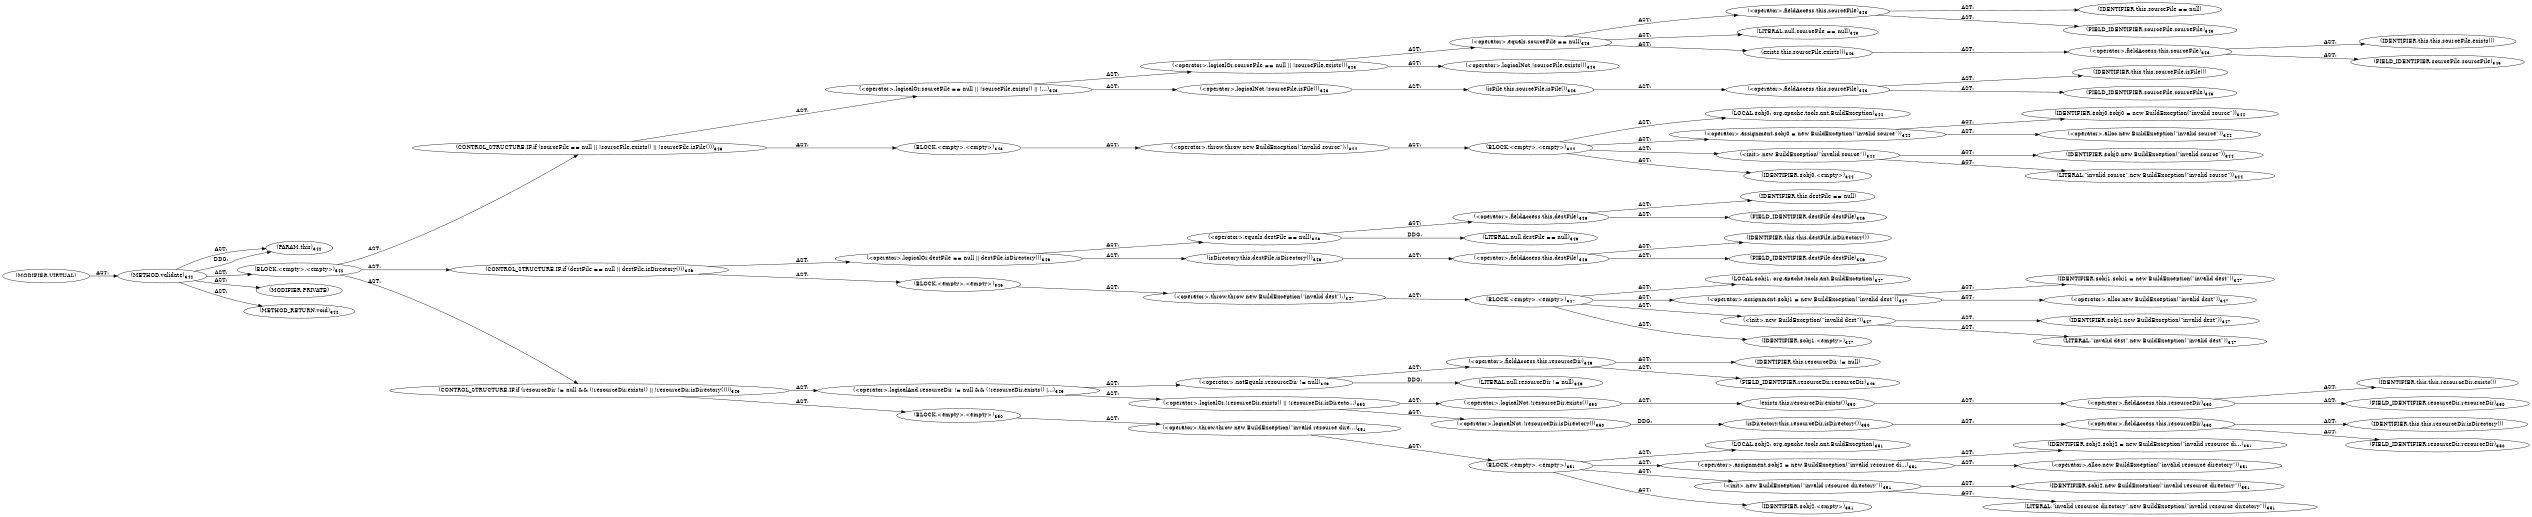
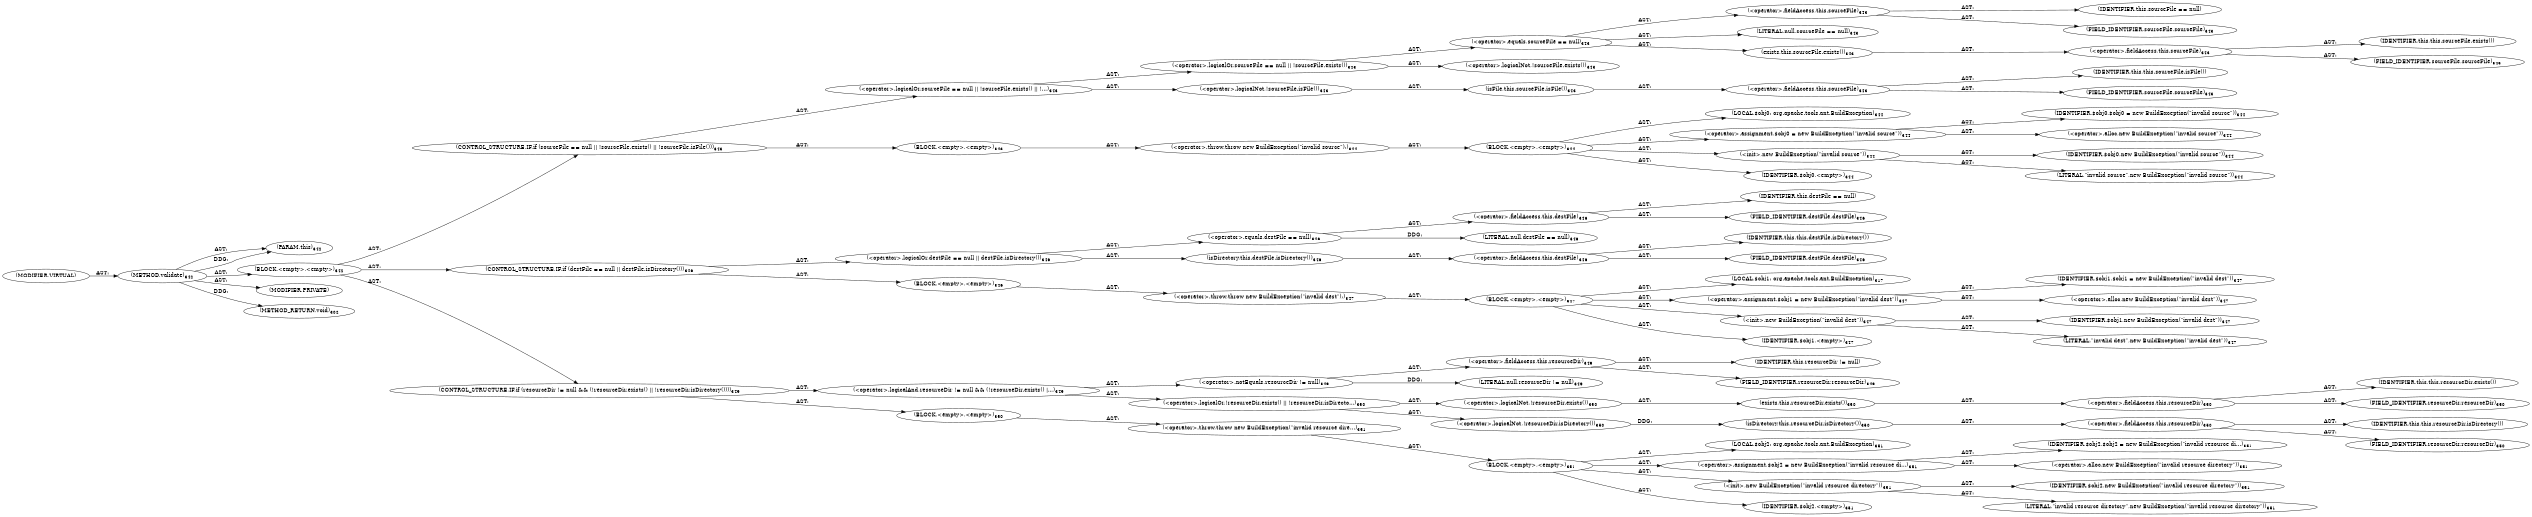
(1879, 279) -> (1879, 279)
(222, 292) -> (222, 292)
(335, 311) -> (335, 311)
